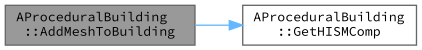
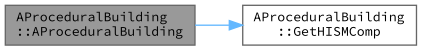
(100, 25) -> (100, 25)
